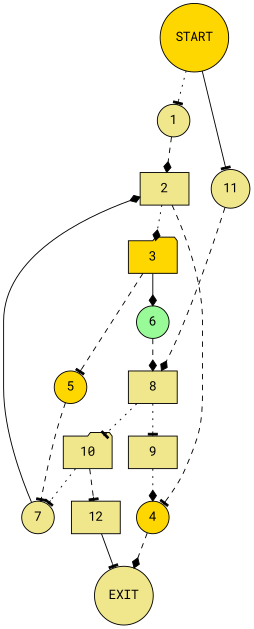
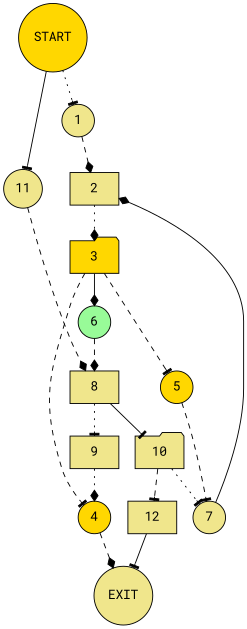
(203, 355) -> (50, 388)
(122, 418) -> (125, 418)
